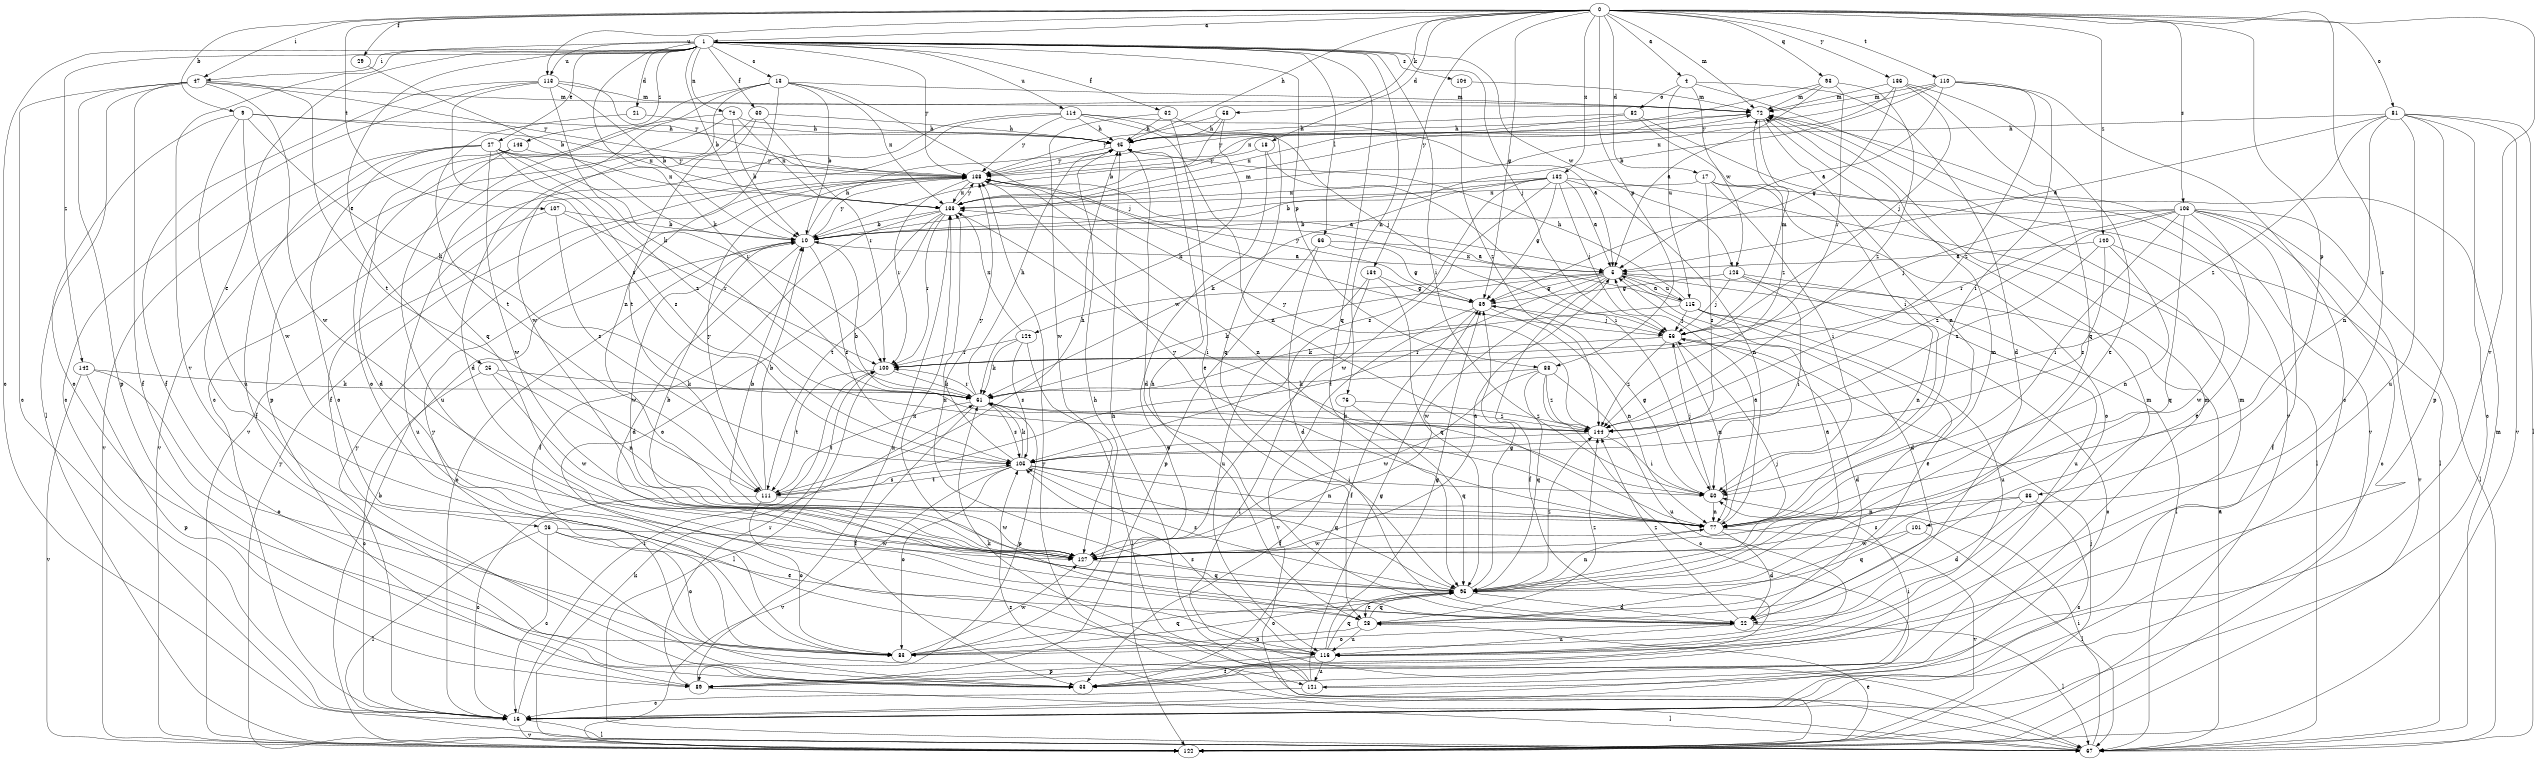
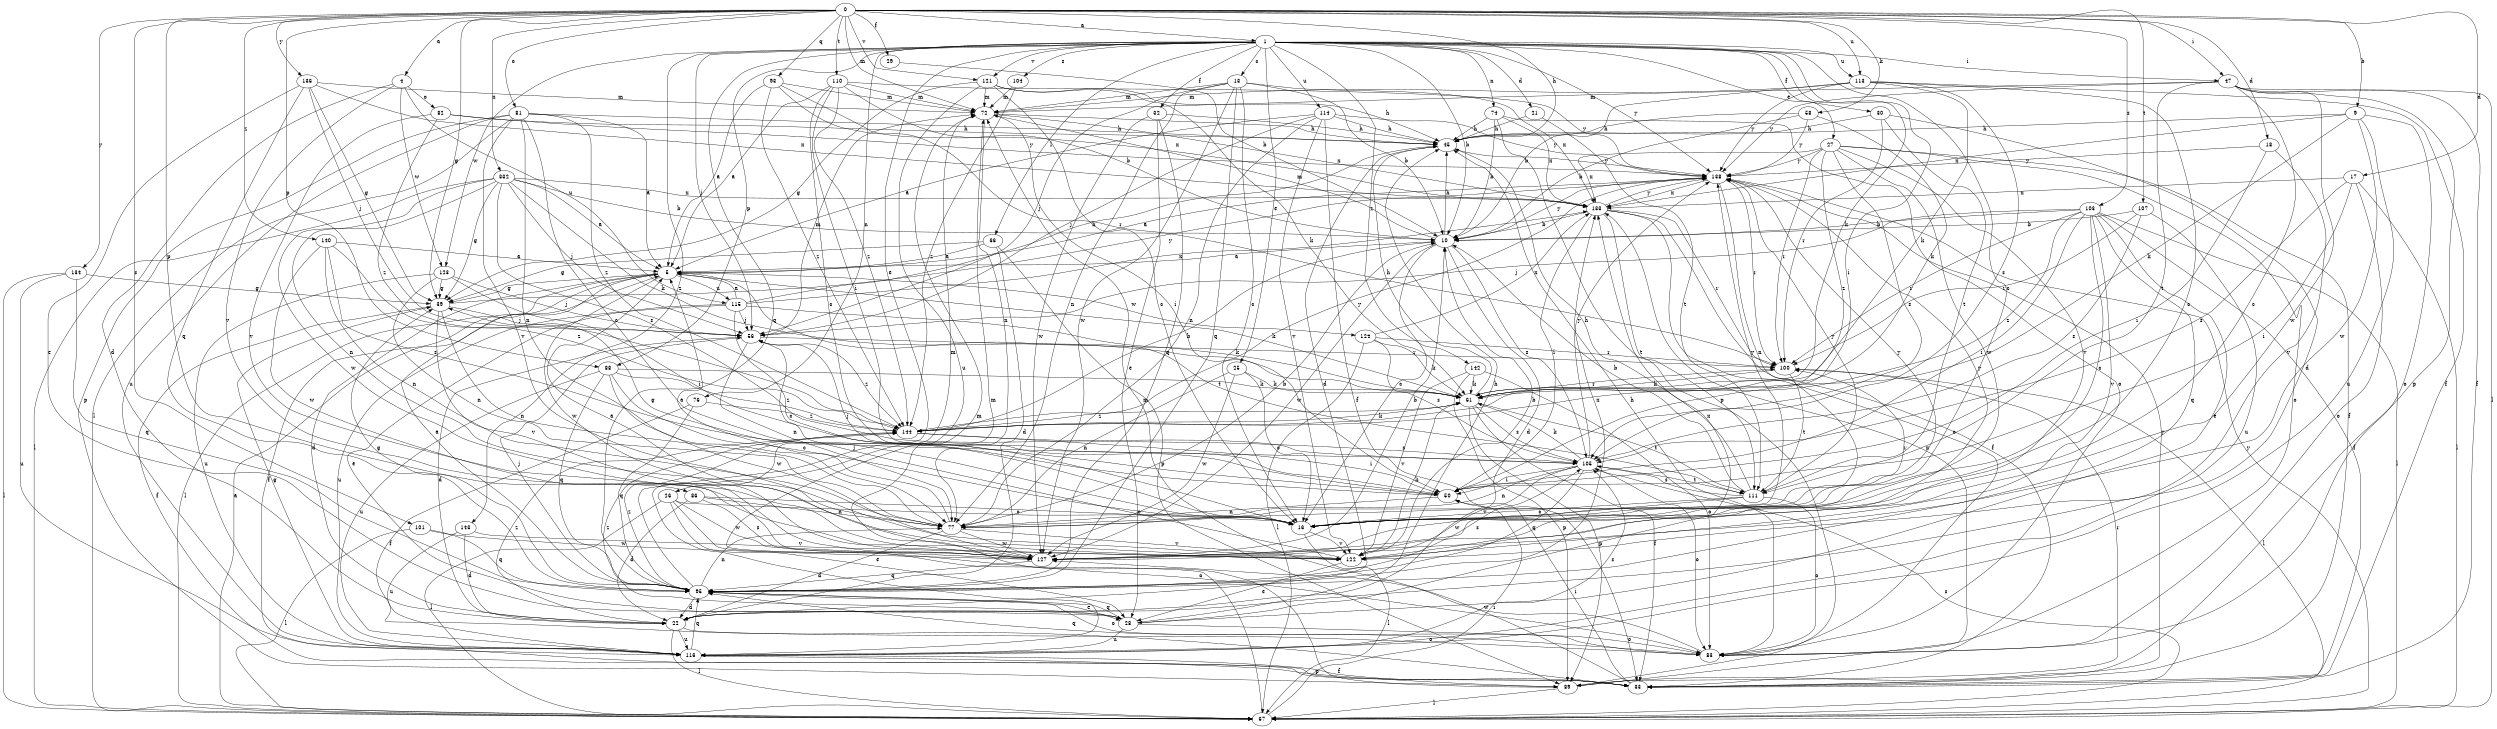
(744, 162) -> none
(1557, 177) -> (504, 177)
(1319, 671) -> (678, 537)
